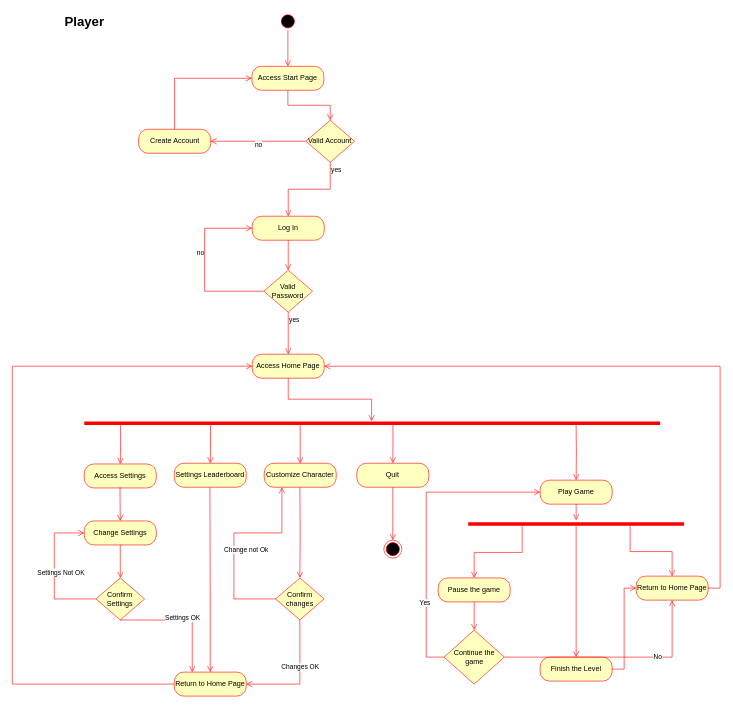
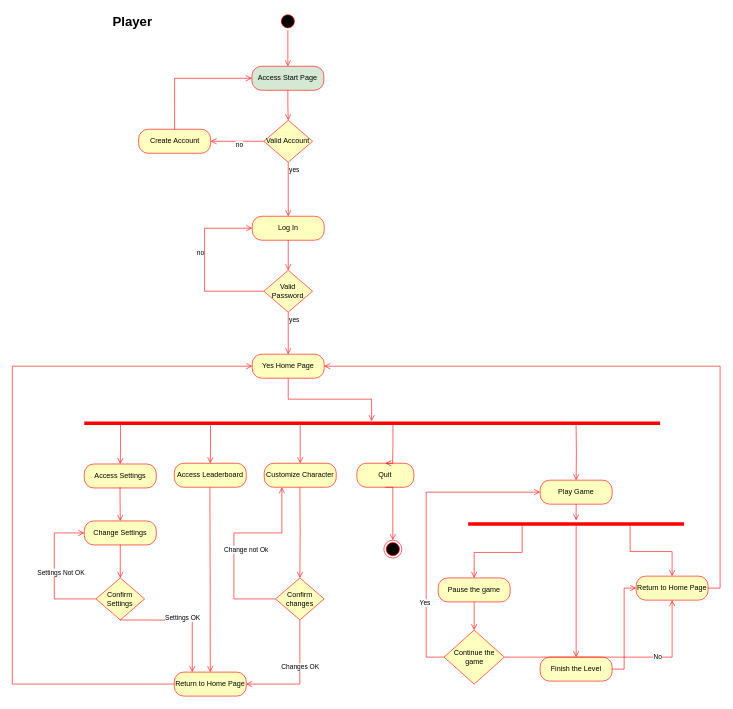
(84, 23) -> (132, 23)
(288, 78) -> (288, 78)
(330, 141) -> (288, 141)
(288, 366) -> (288, 366)
(393, 475) -> (385, 475)
(210, 476) -> (210, 476)
